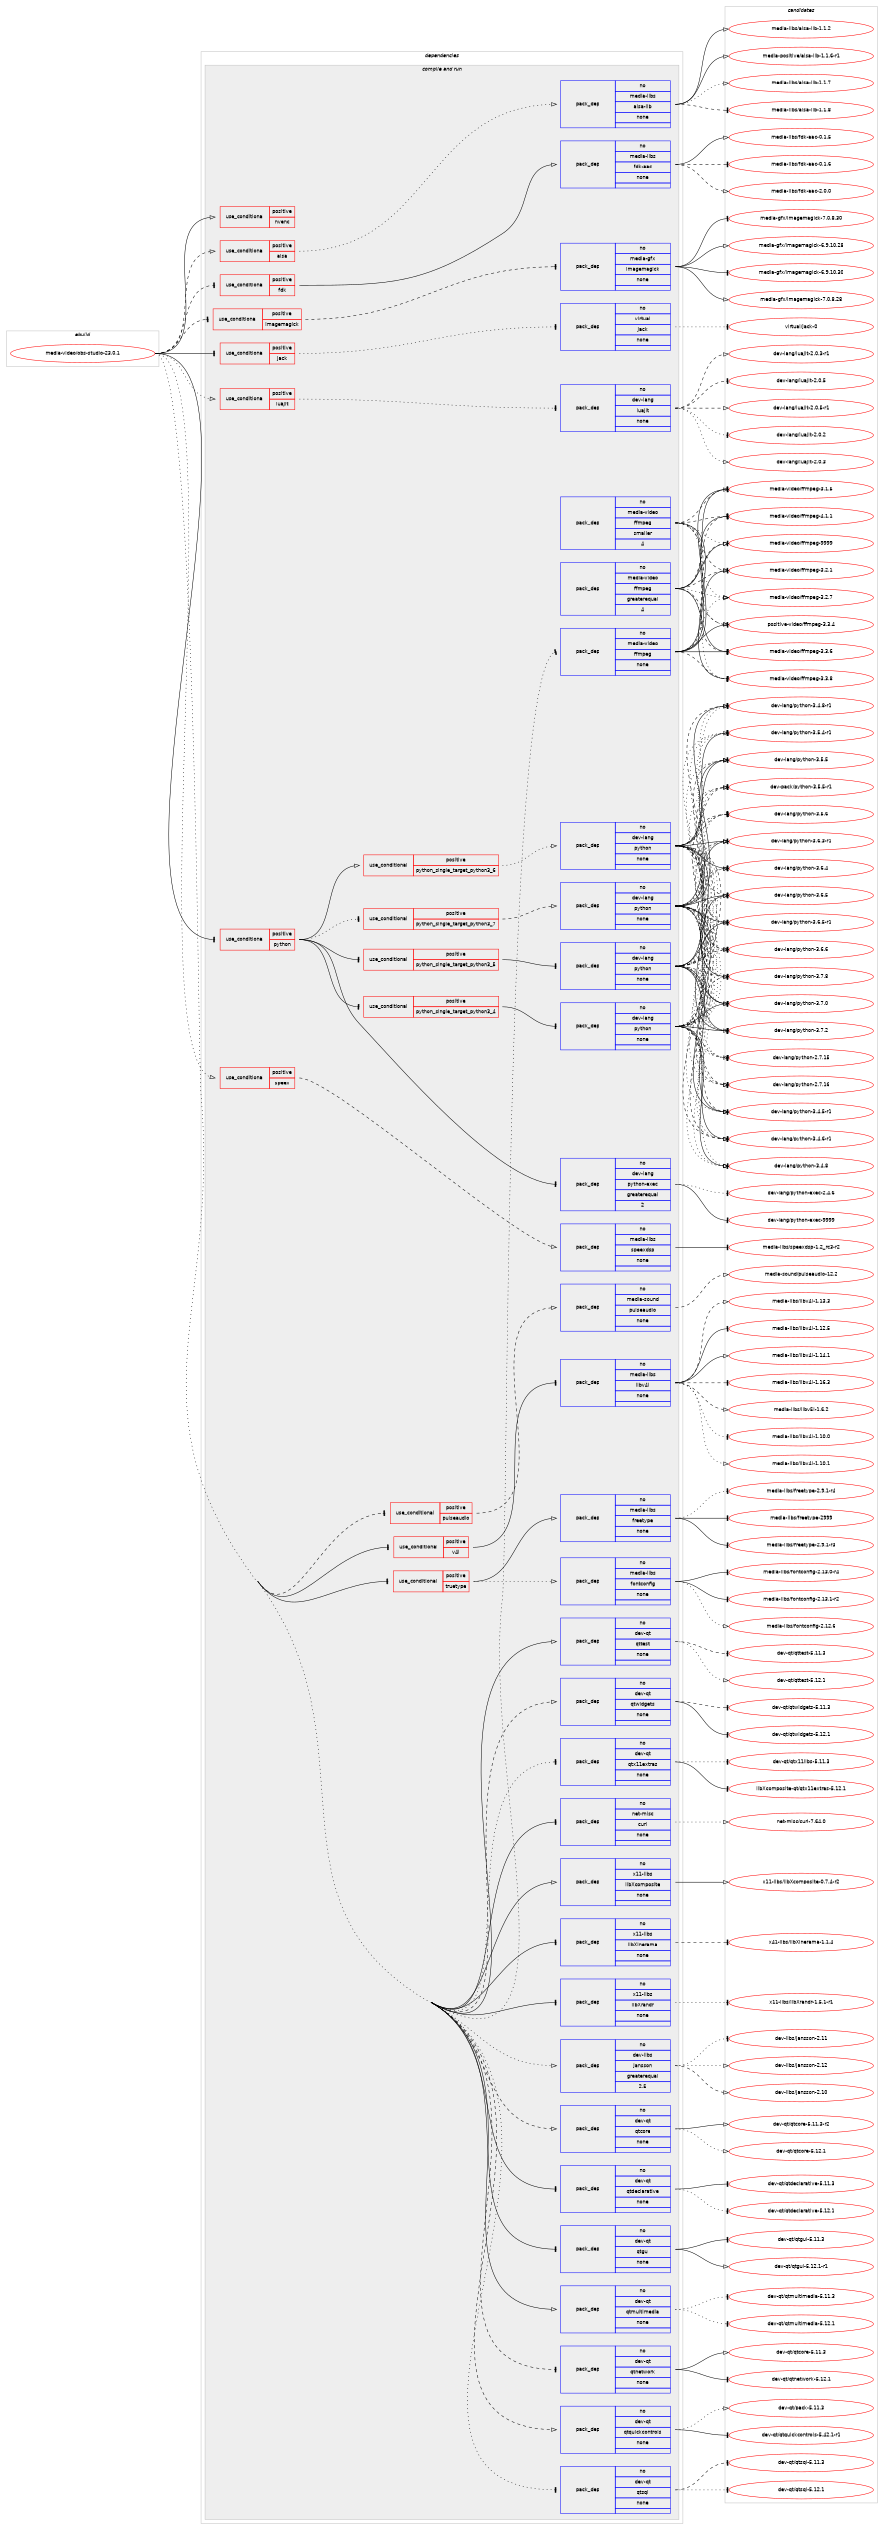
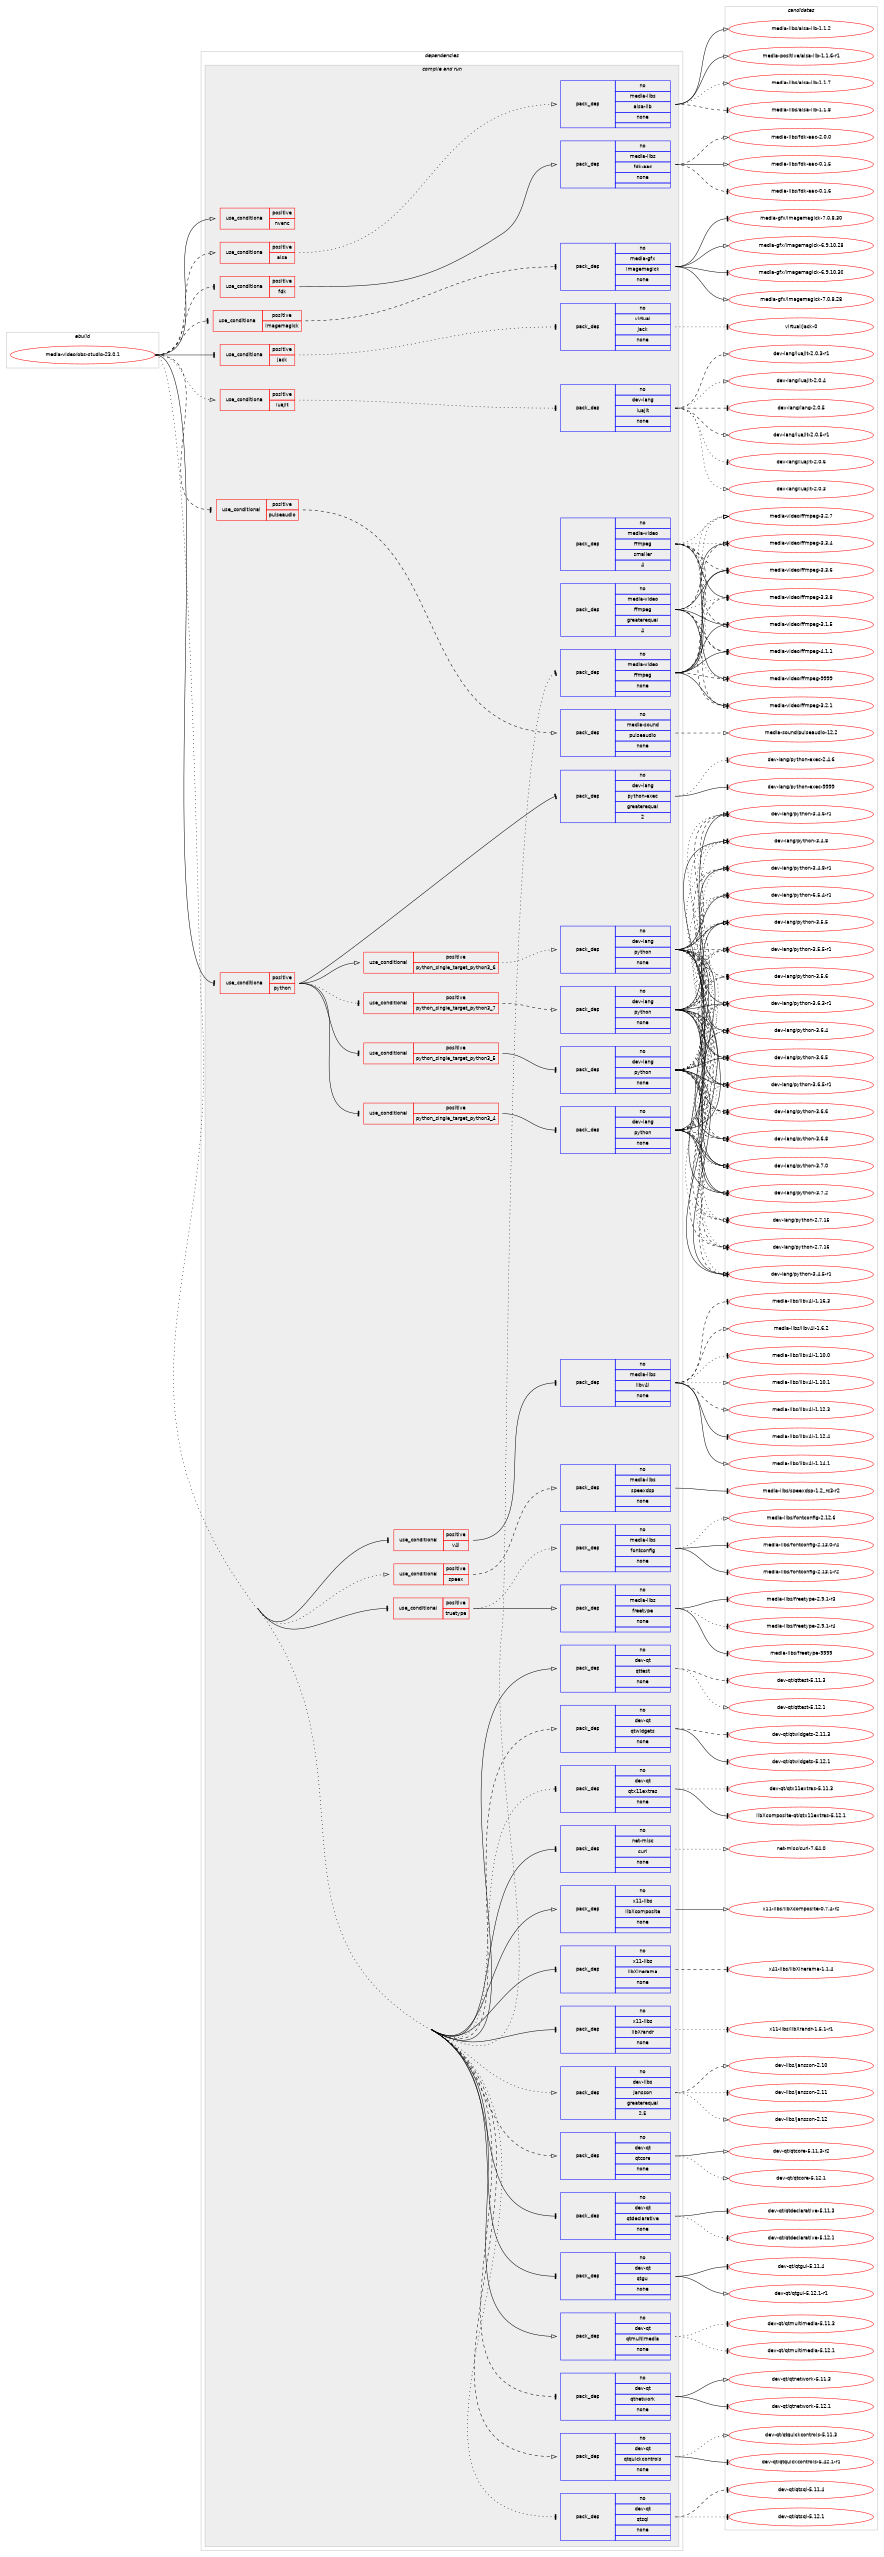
none -> (801, 381)
(801, 381) -> (801, 408)
(801, 435) -> (801, 462)
(801, 625) -> (801, 544)
(801, 733) -> (801, 895)
(801, 787) -> (801, 950)
(801, 977) -> (801, 1139)
(801, 1302) -> (801, 1410)
(801, 1329) -> (801, 1437)
(801, 1410) -> (801, 1329)
(801, 1518) -> (801, 1654)
(801, 1708) -> (801, 1735)
(801, 1762) -> (801, 1789)
(801, 2240) -> (801, 2267)
(801, 2353) -> (801, 2380)
(801, 2408) -> (801, 2435)
(801, 2463) -> (801, 2490)
